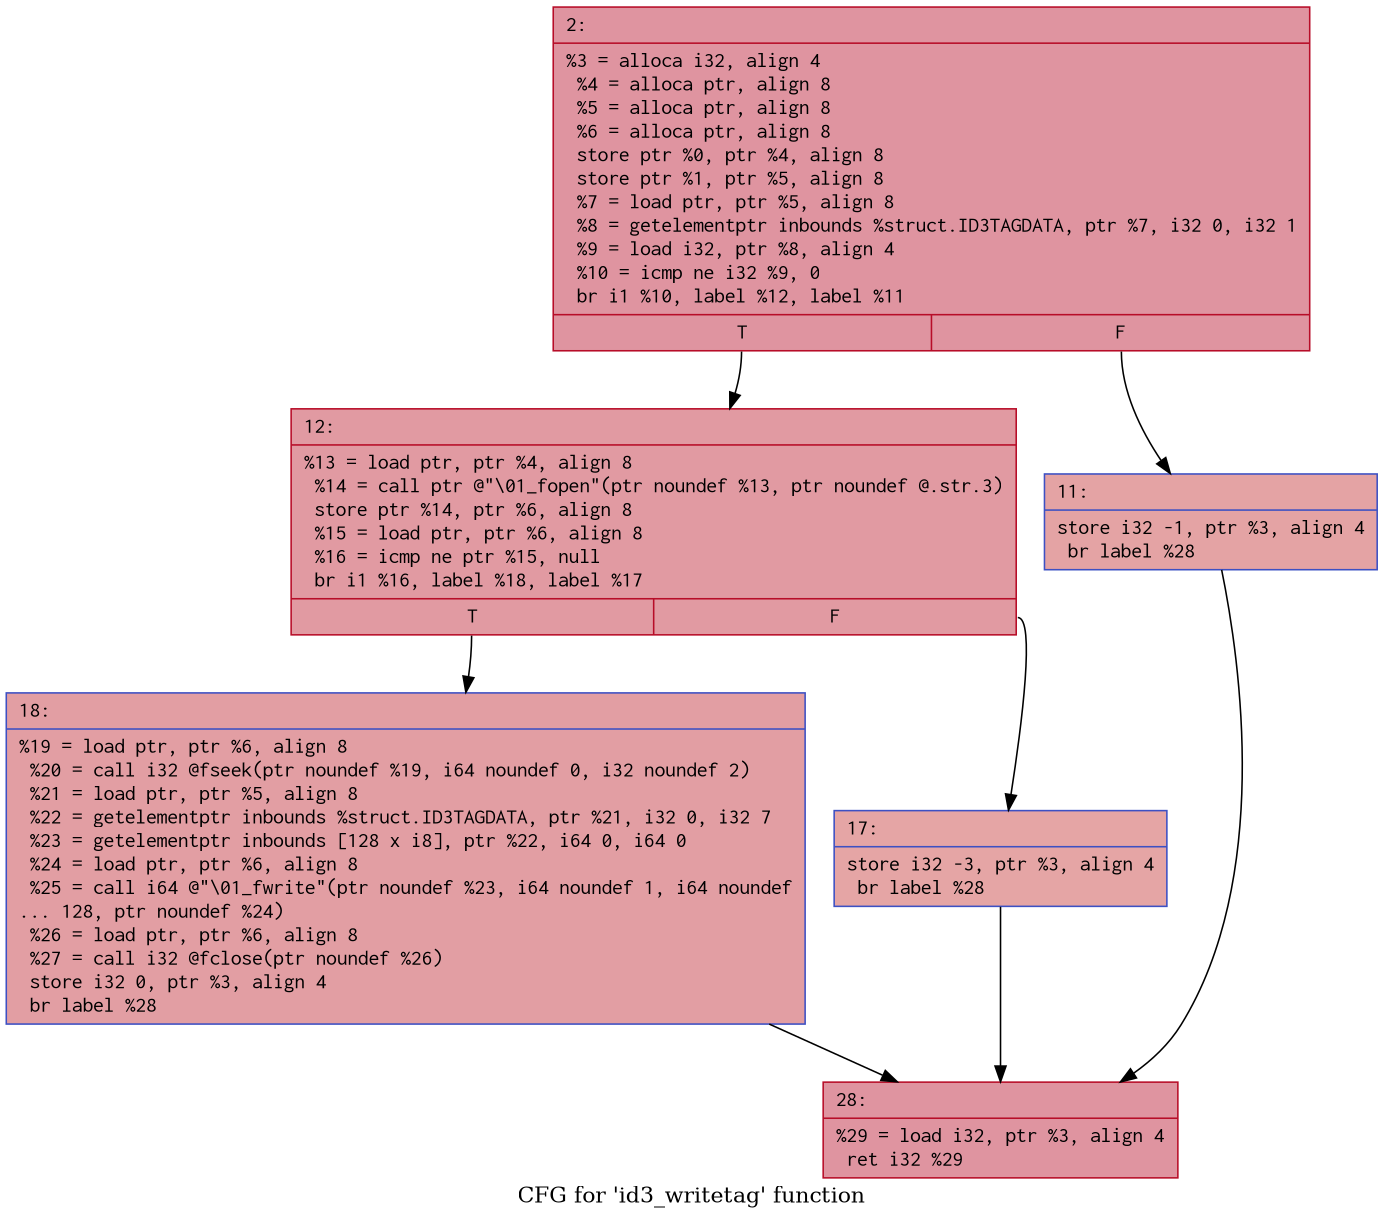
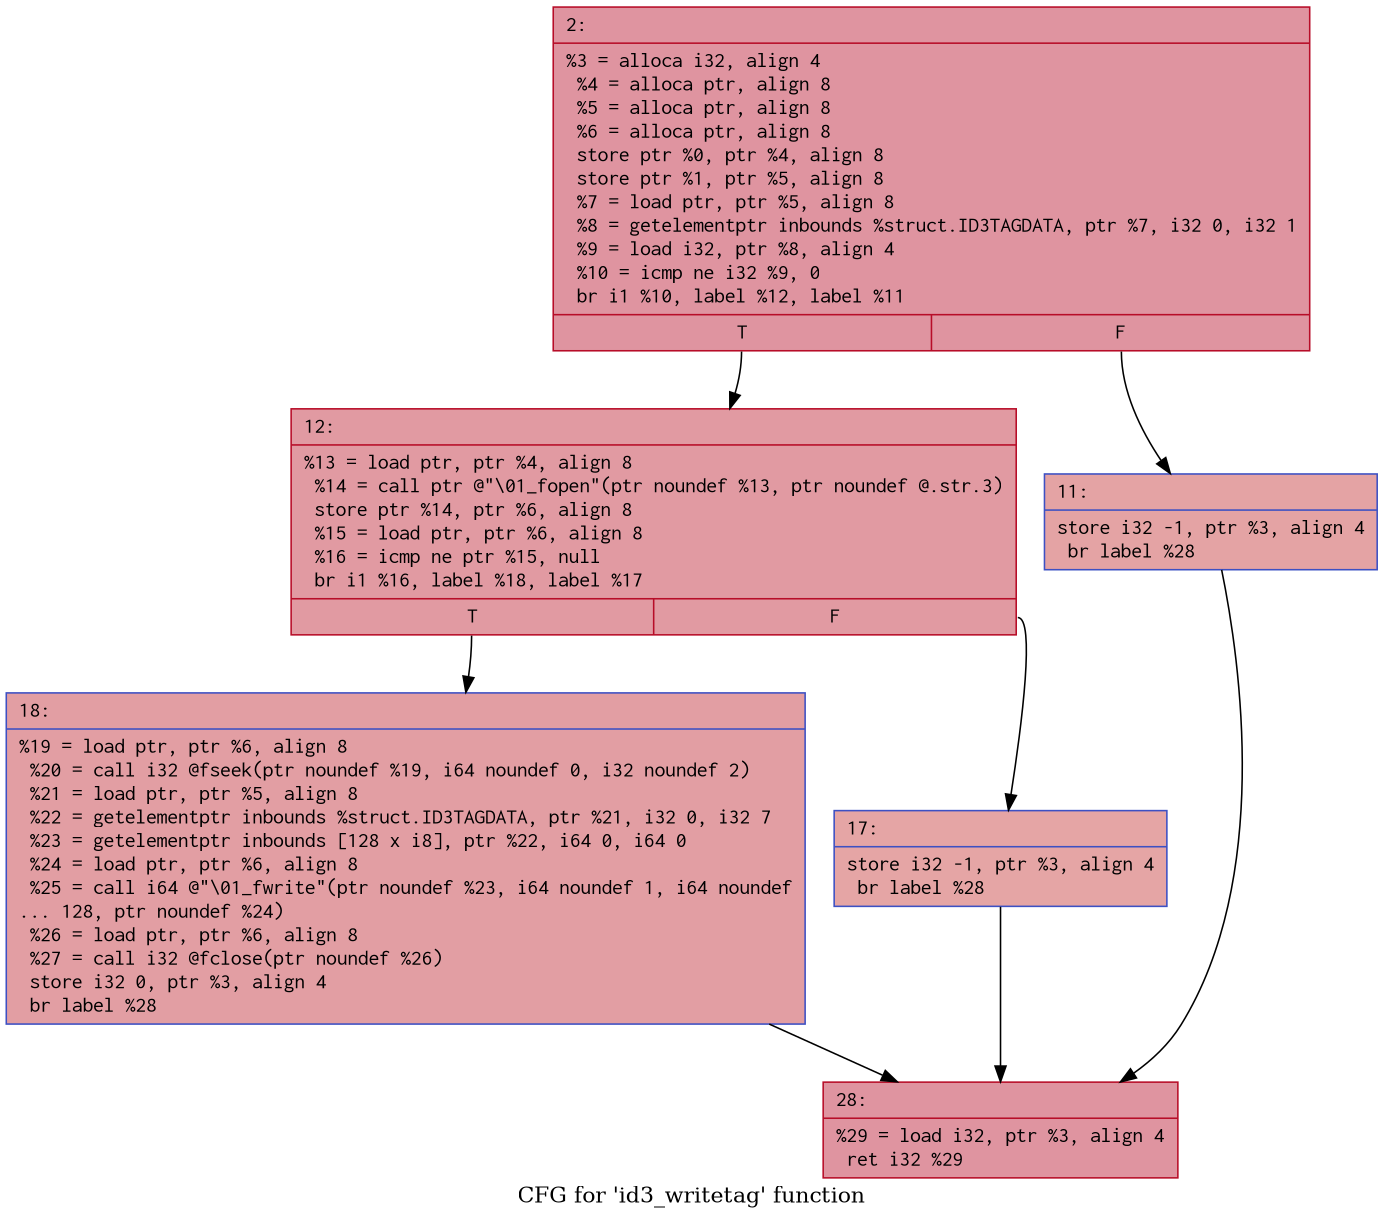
(1001, 864) -> (1001, 864)
